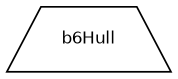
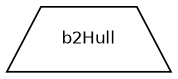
(89, 39) -> (89, 39)
